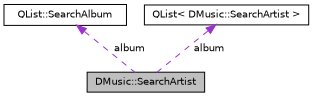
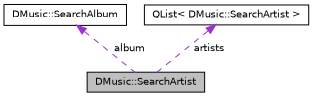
(65, 15) -> (65, 15)
(208, 49) -> (208, 49)
